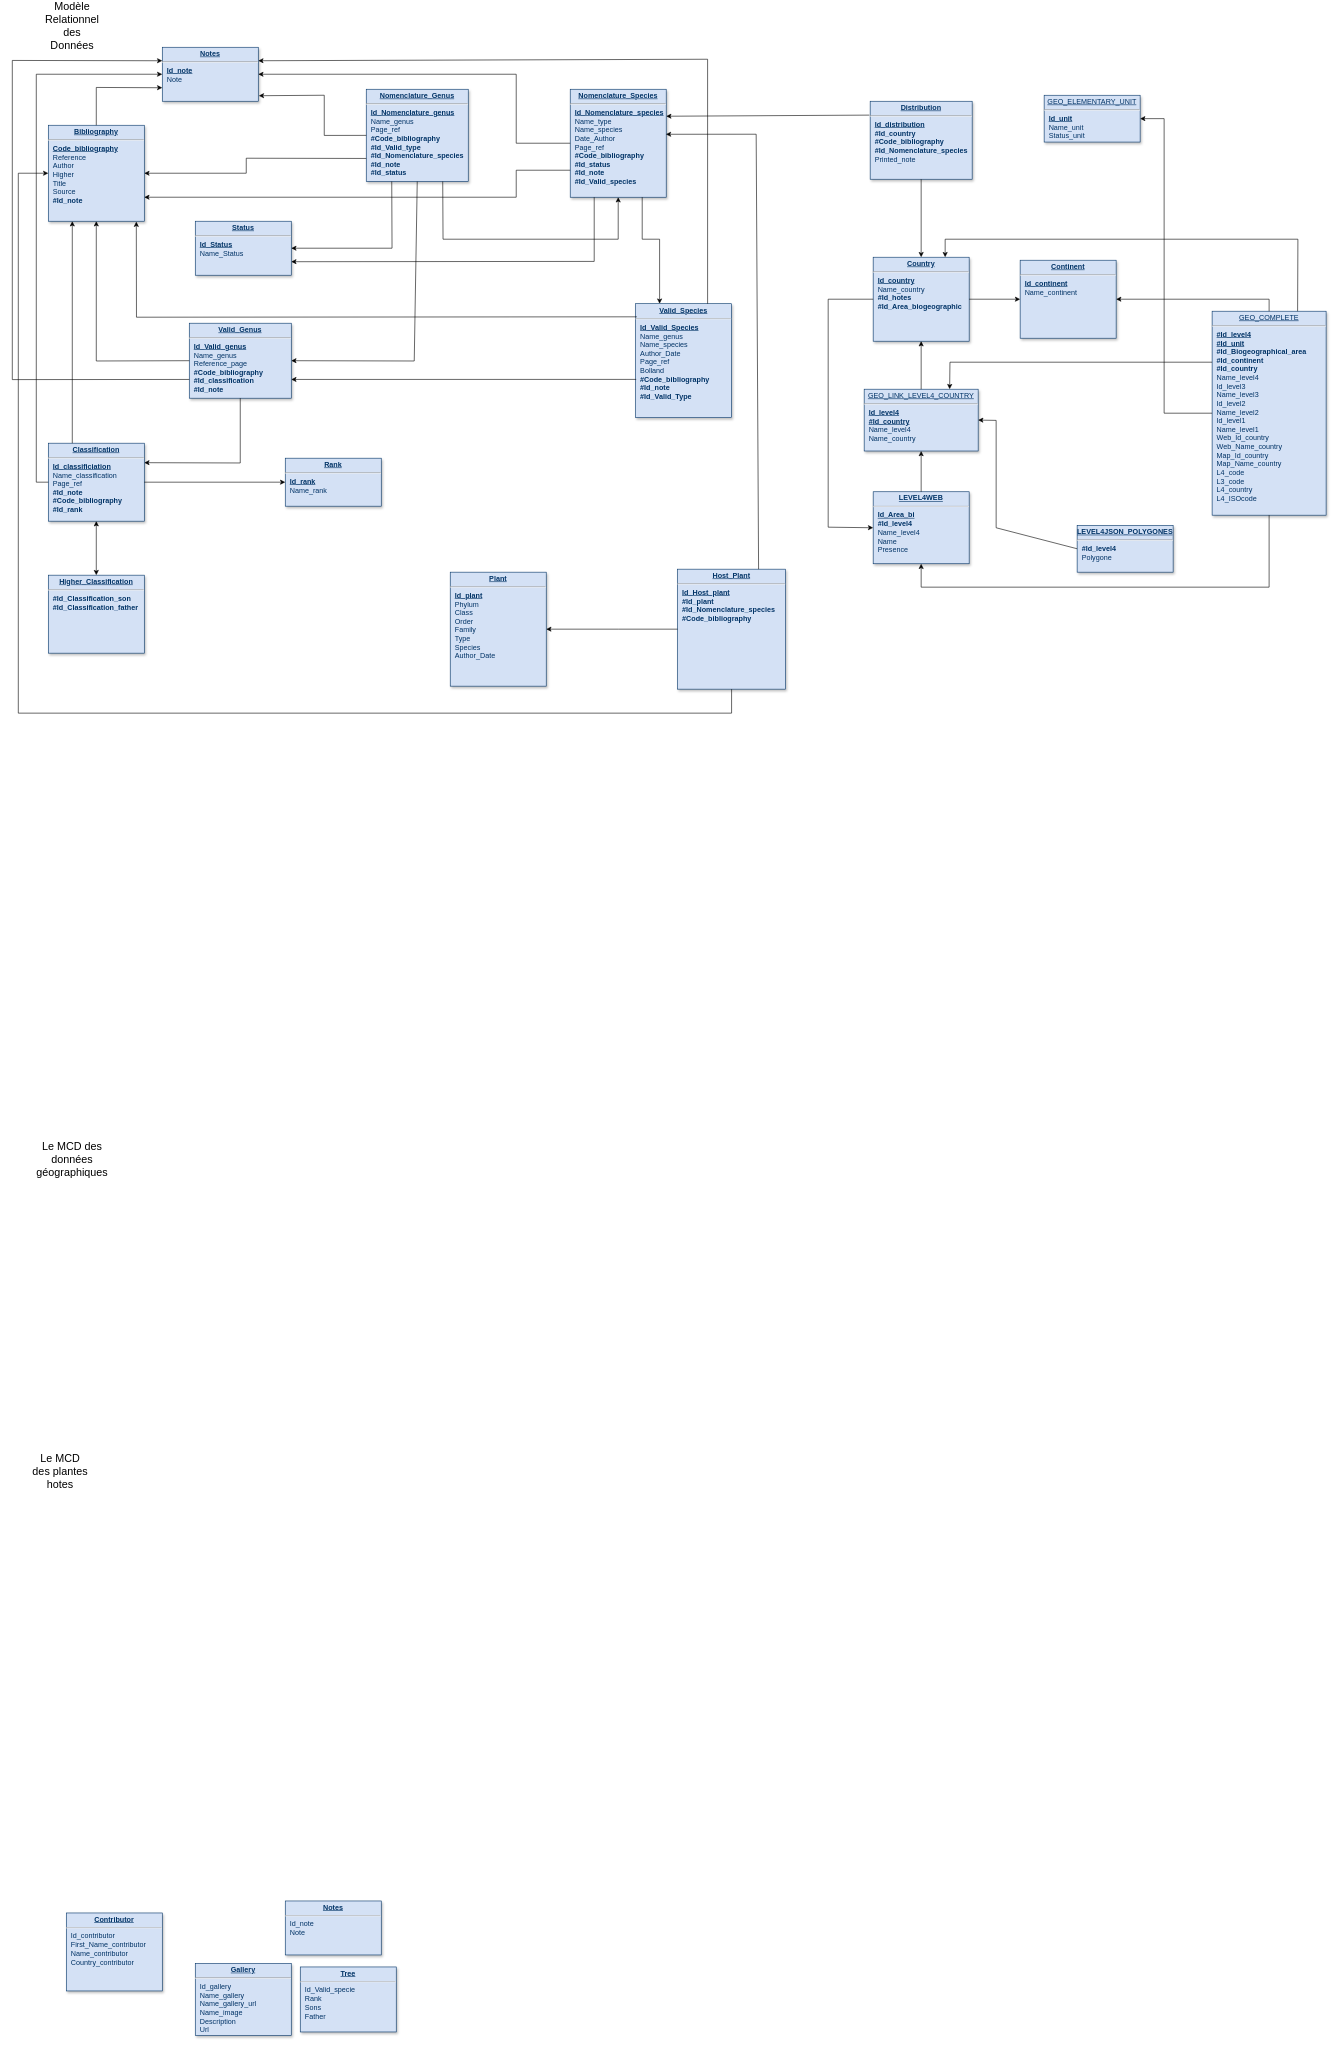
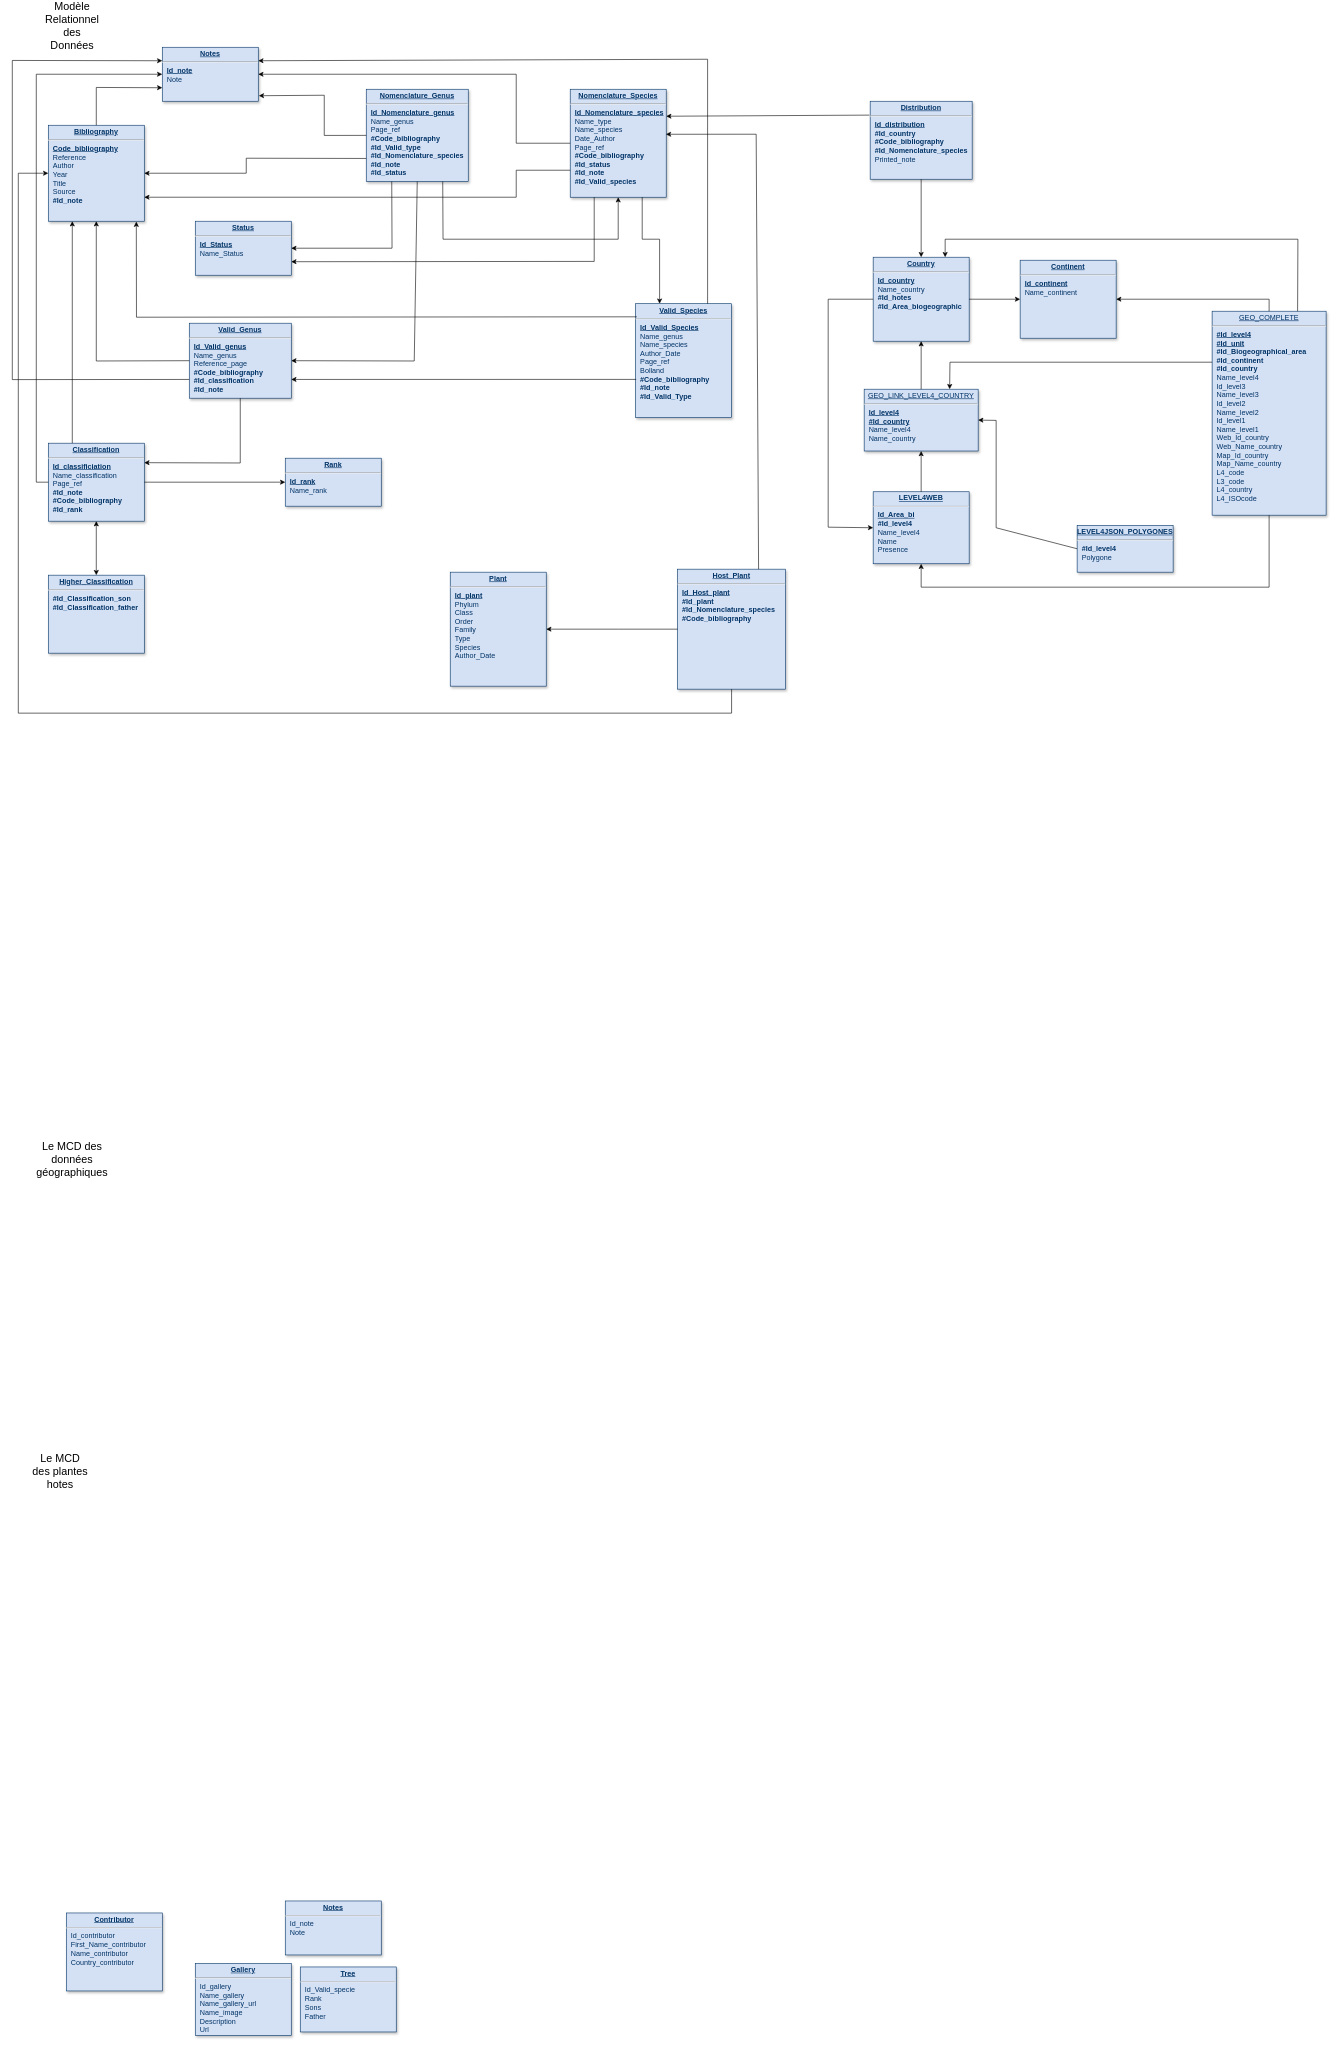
(1092, 119) -> none
(1155, 119) -> none
(80, 160) -> (80, 160)
